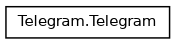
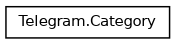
(88, 22) -> (88, 22)
